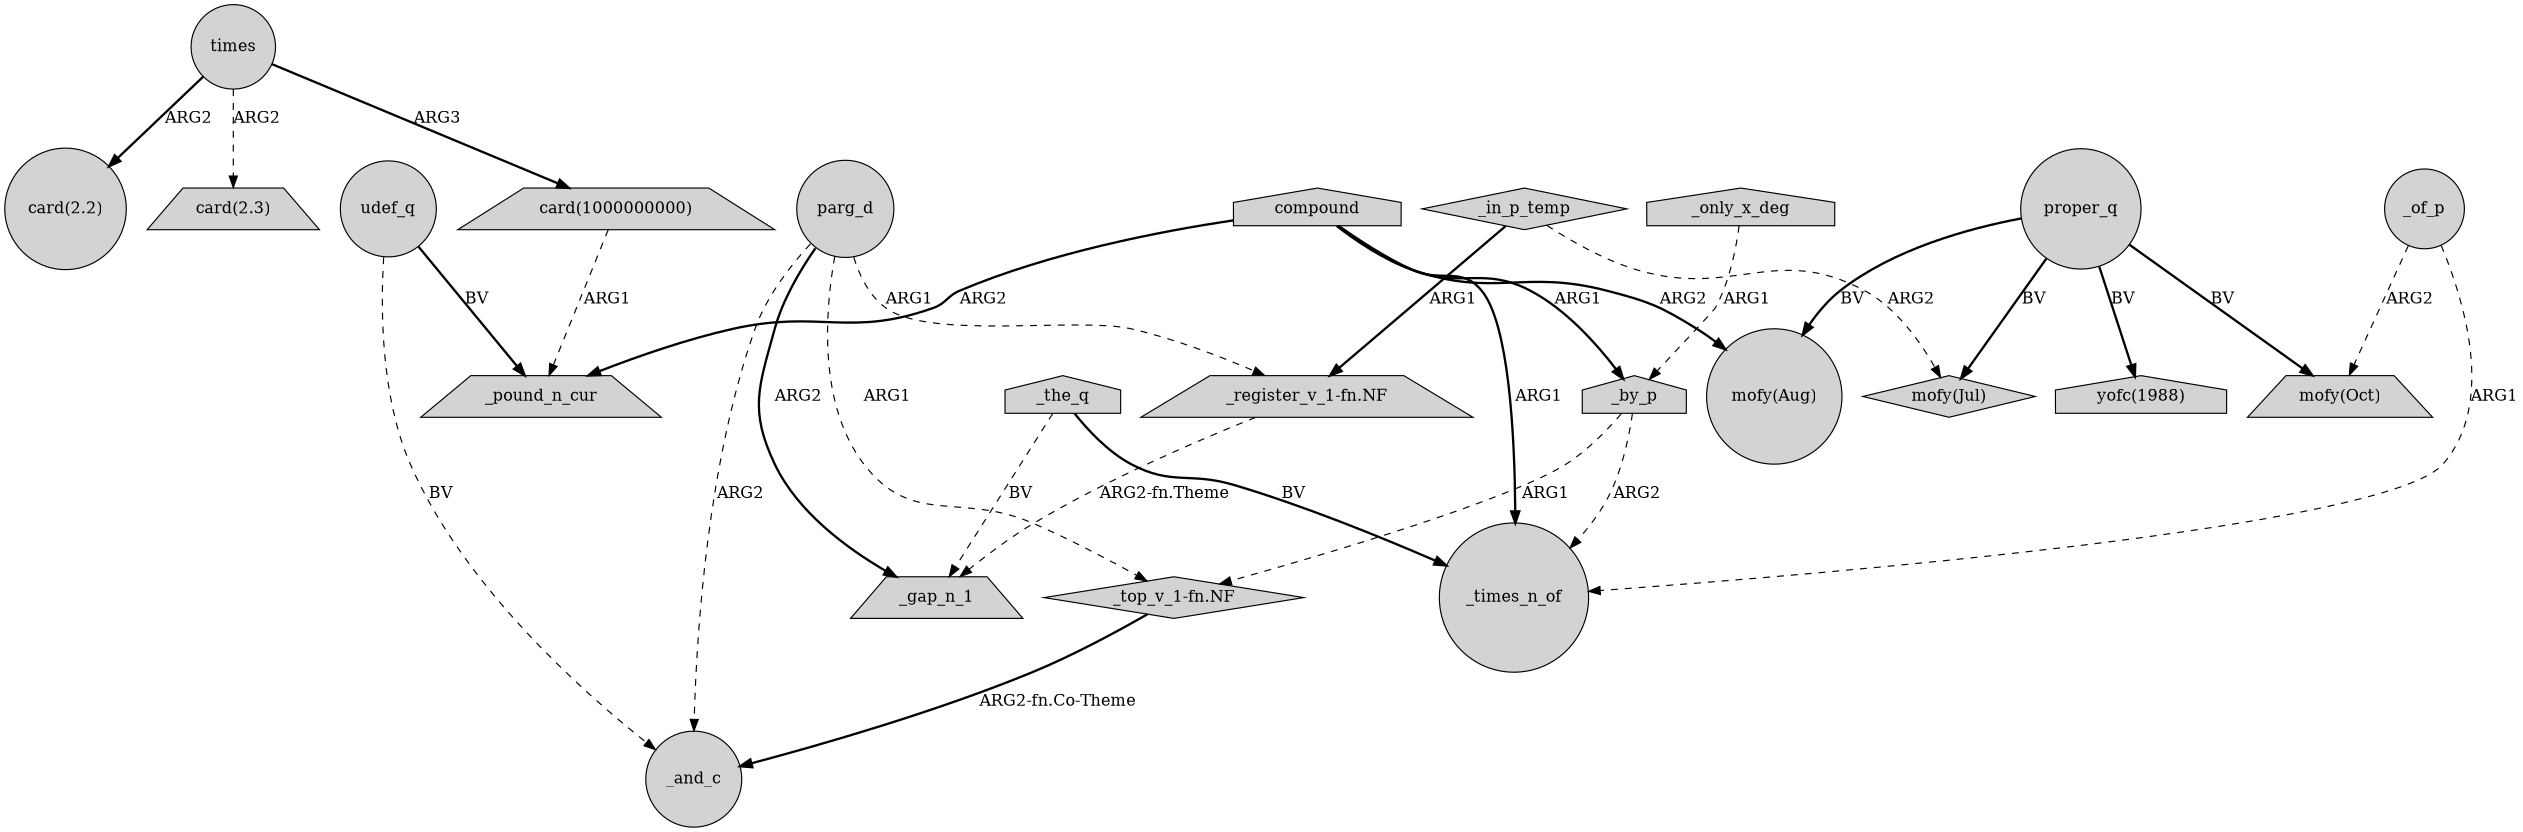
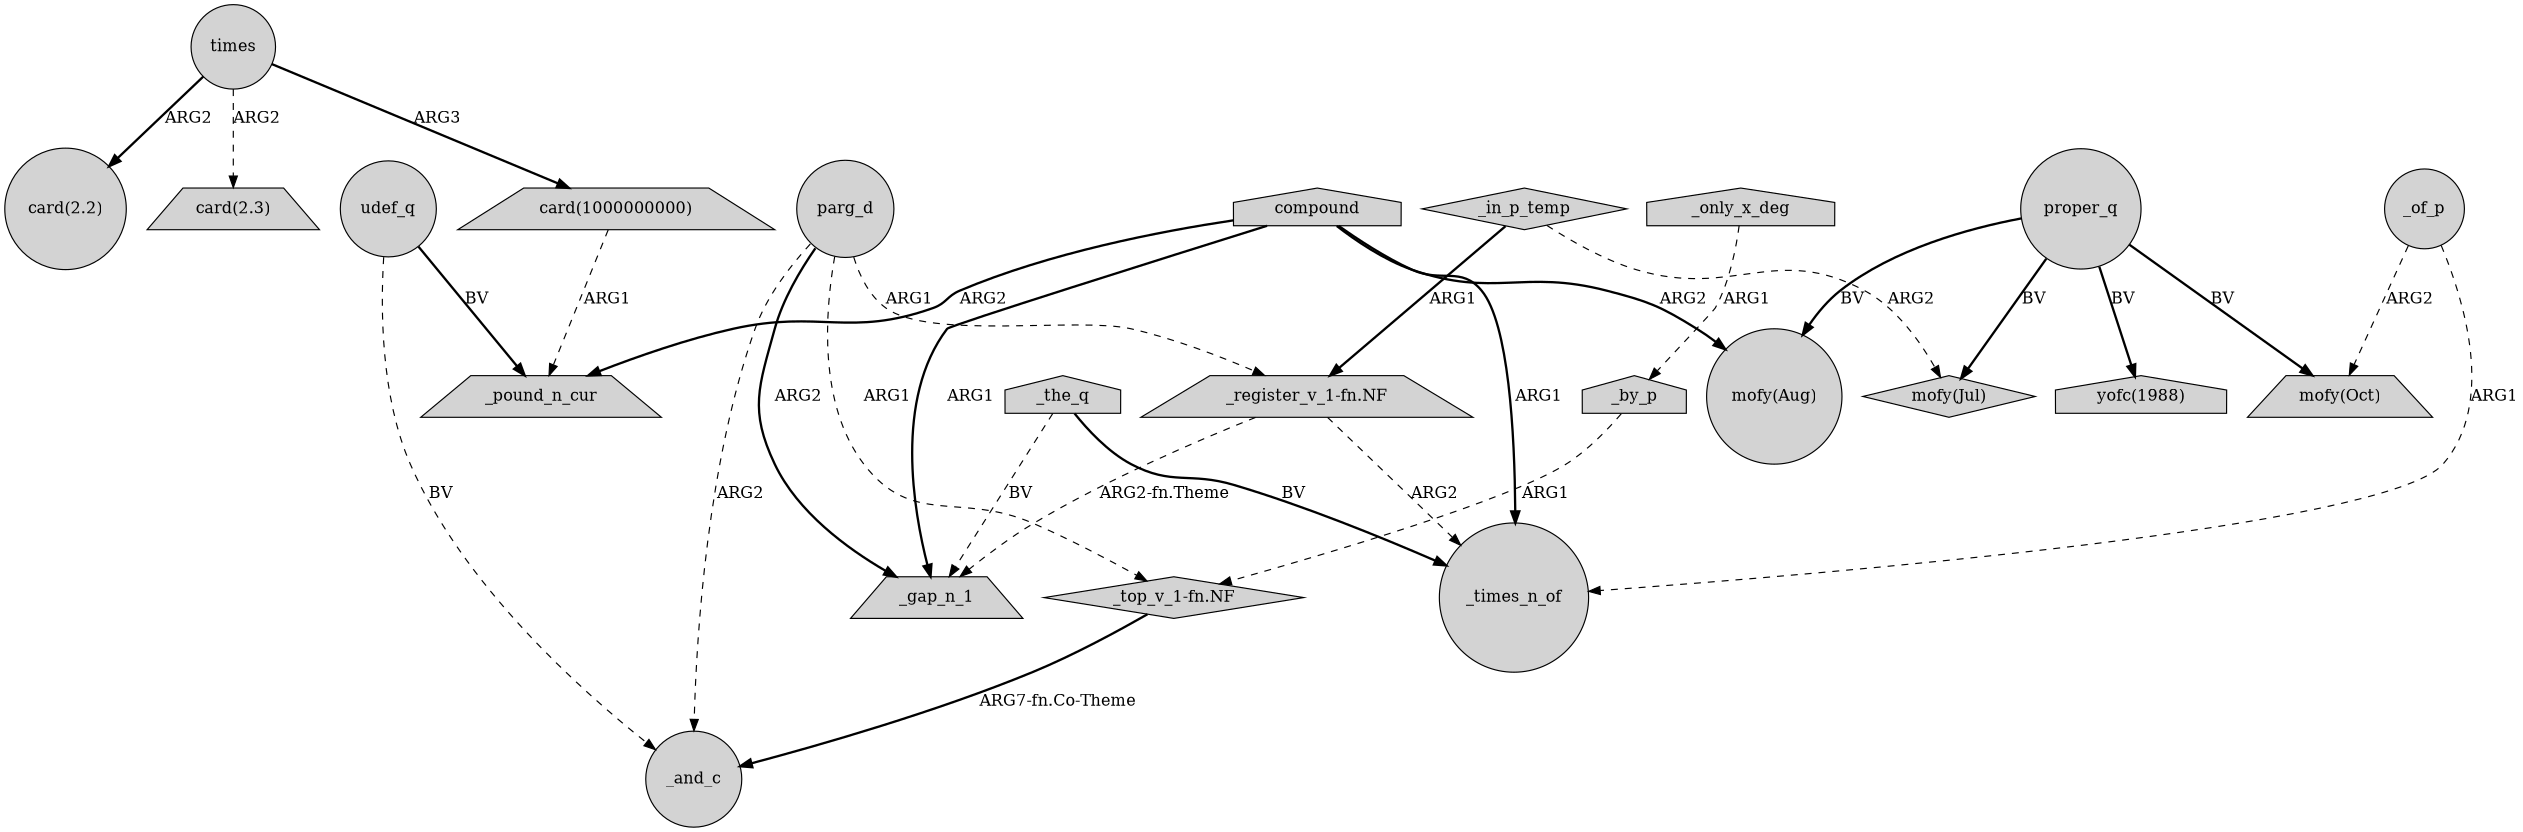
(1533, 292) -> (990, 314)
(1615, 481) -> (1390, 477)
(1058, 702) -> (1058, 702)
